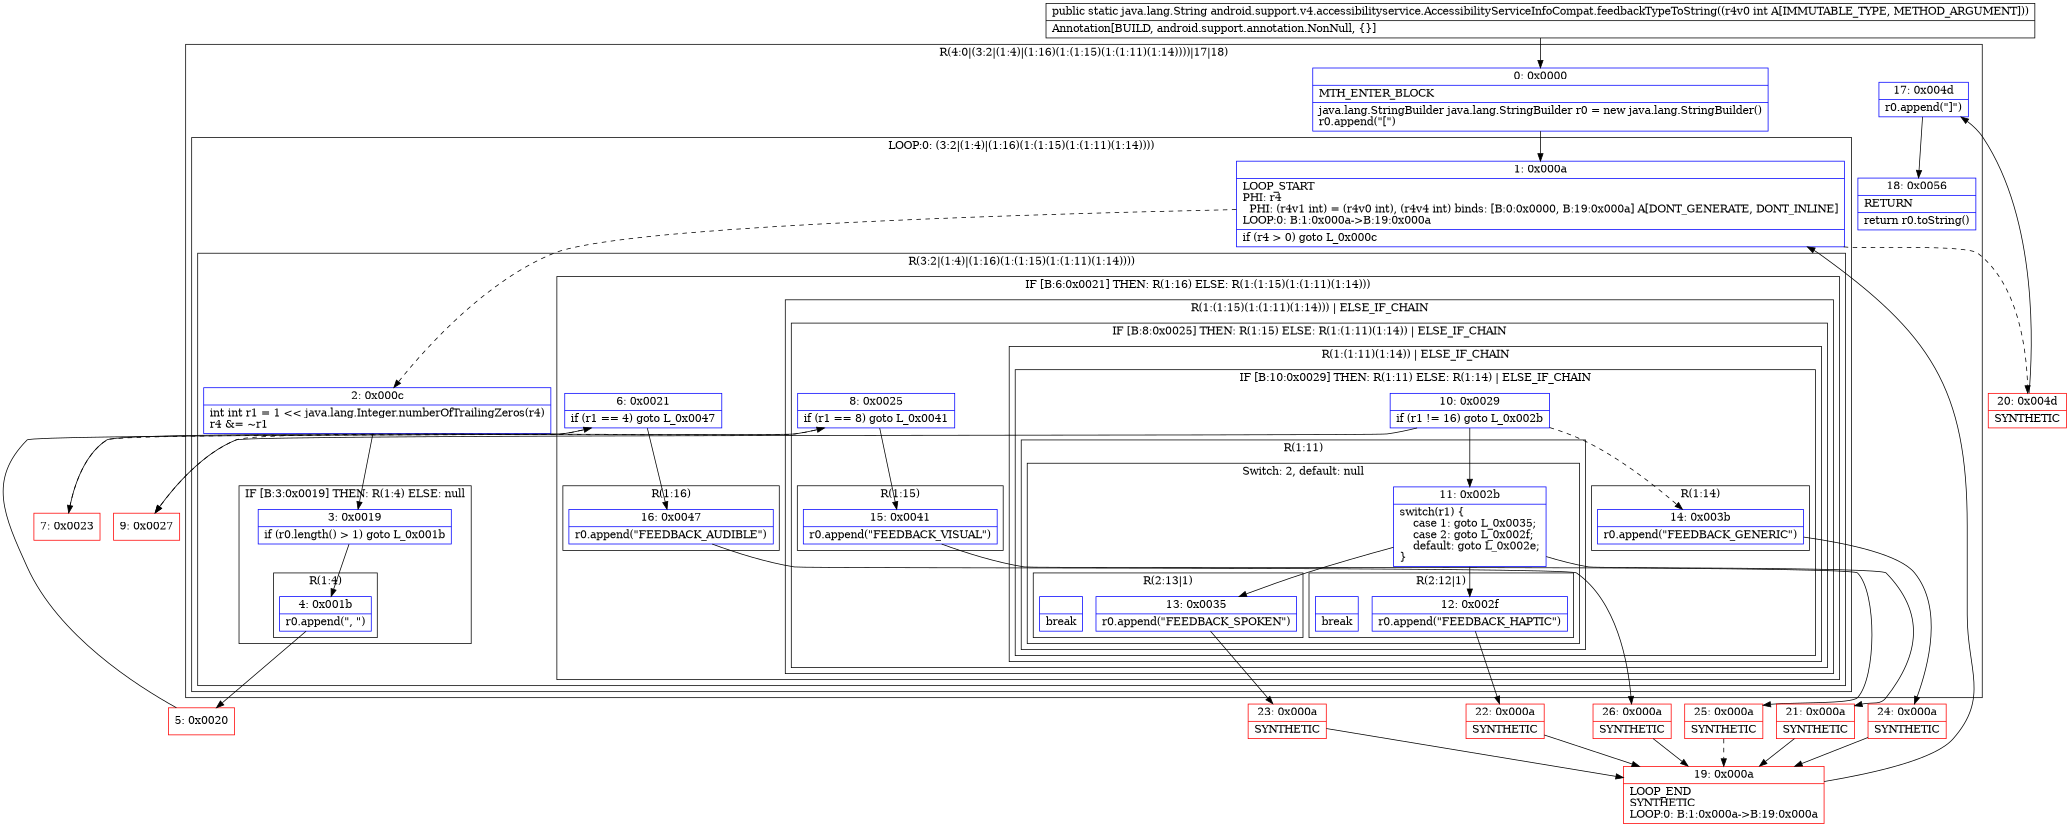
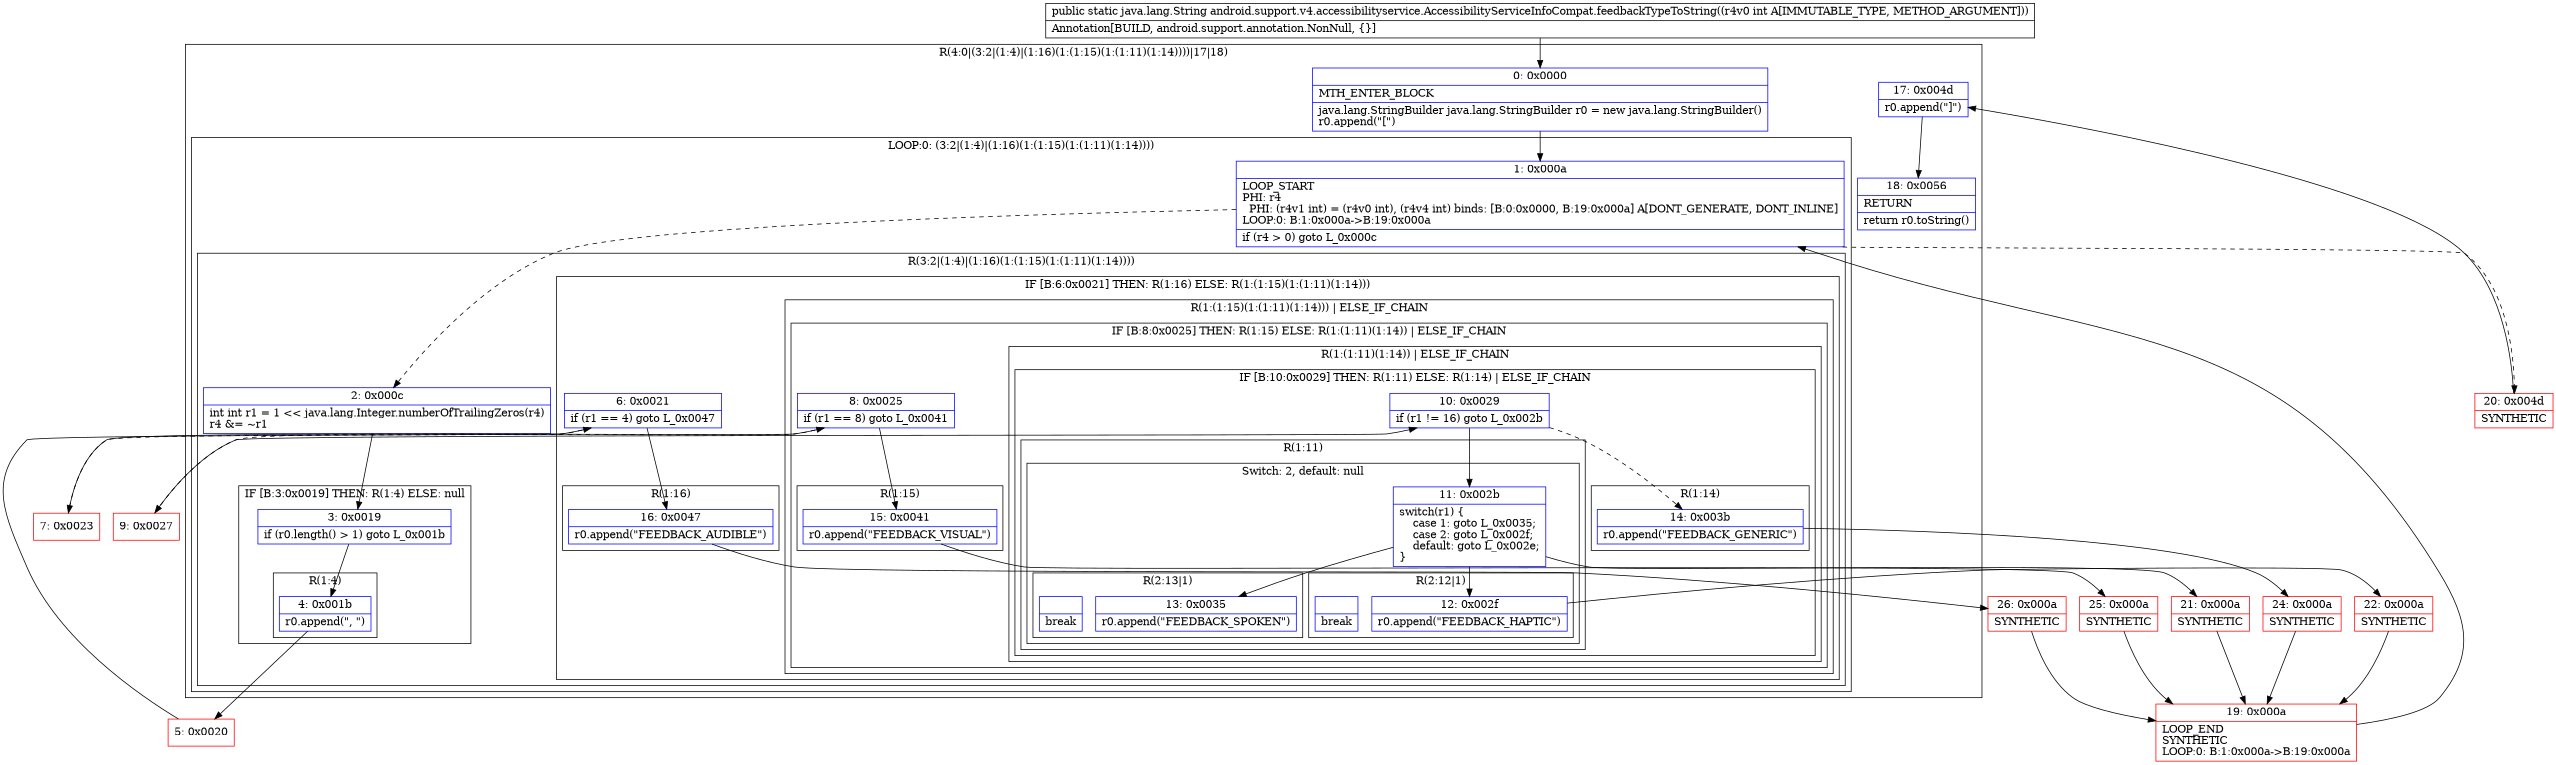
(840, 435) -> (832, 435)
(1287, 721) -> none
(1724, 749) -> (2141, 668)
